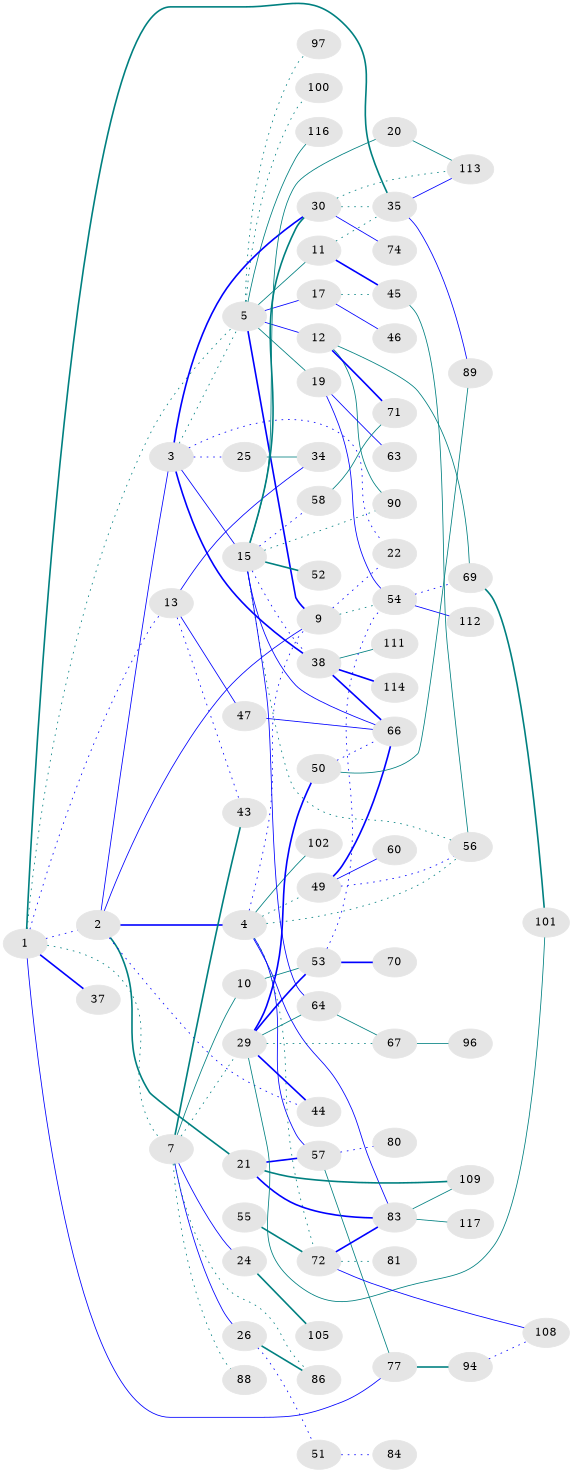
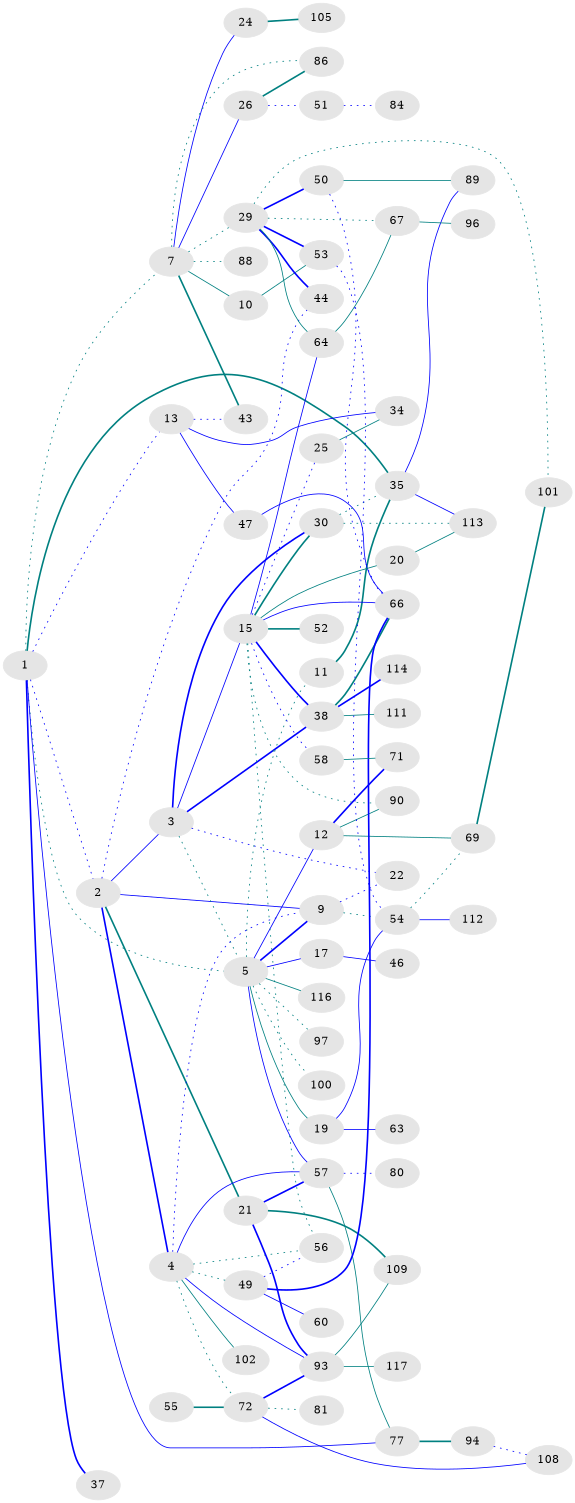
(352, 232) -> (365, 578)
(395, 251) -> none
(282, 283) -> (257, 830)
(395, 294) -> none
(208, 457) -> (283, 538)
(433, 589) -> (437, 880)
(276, 613) -> (281, 674)
(357, 698) -> (364, 663)
(395, 962) -> none
none -> (268, 1078)
(395, 1217) -> (322, 1367)
(436, 1279) -> (513, 184)
